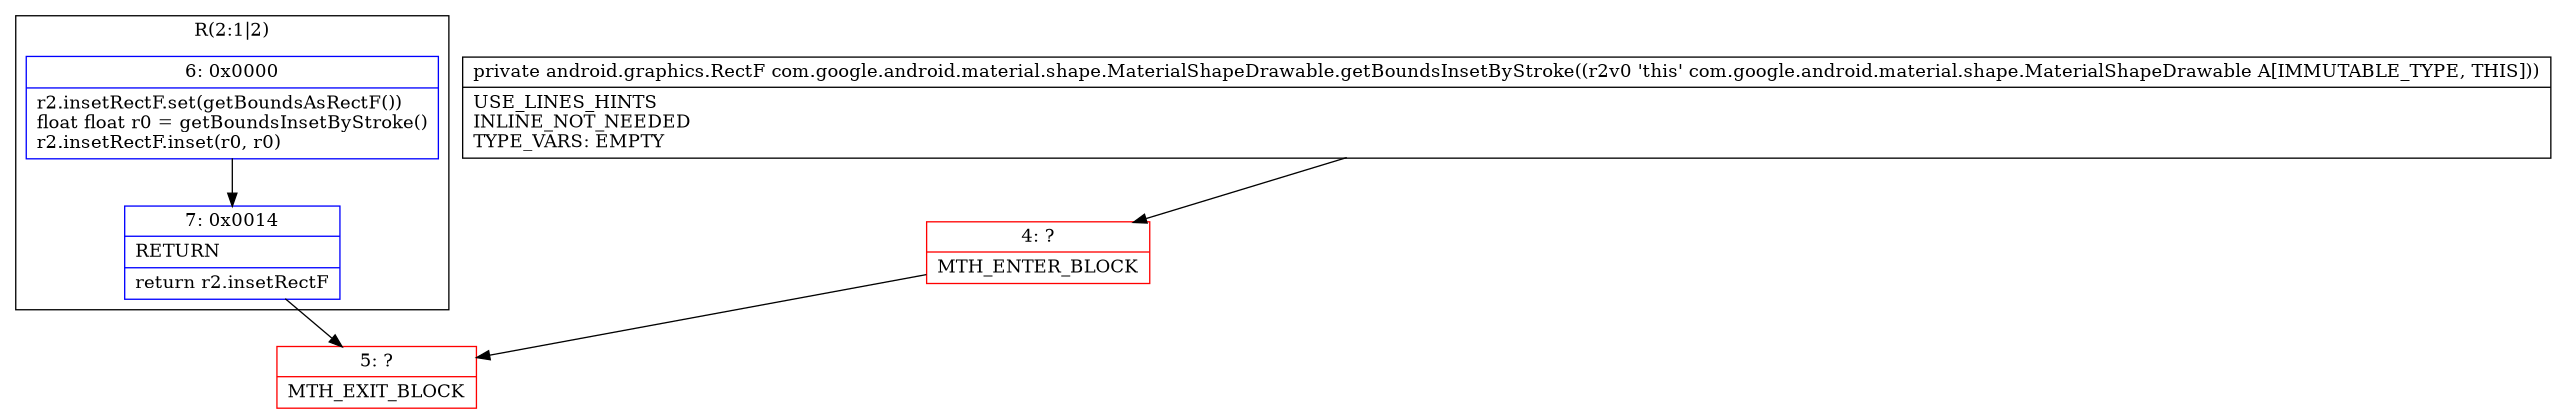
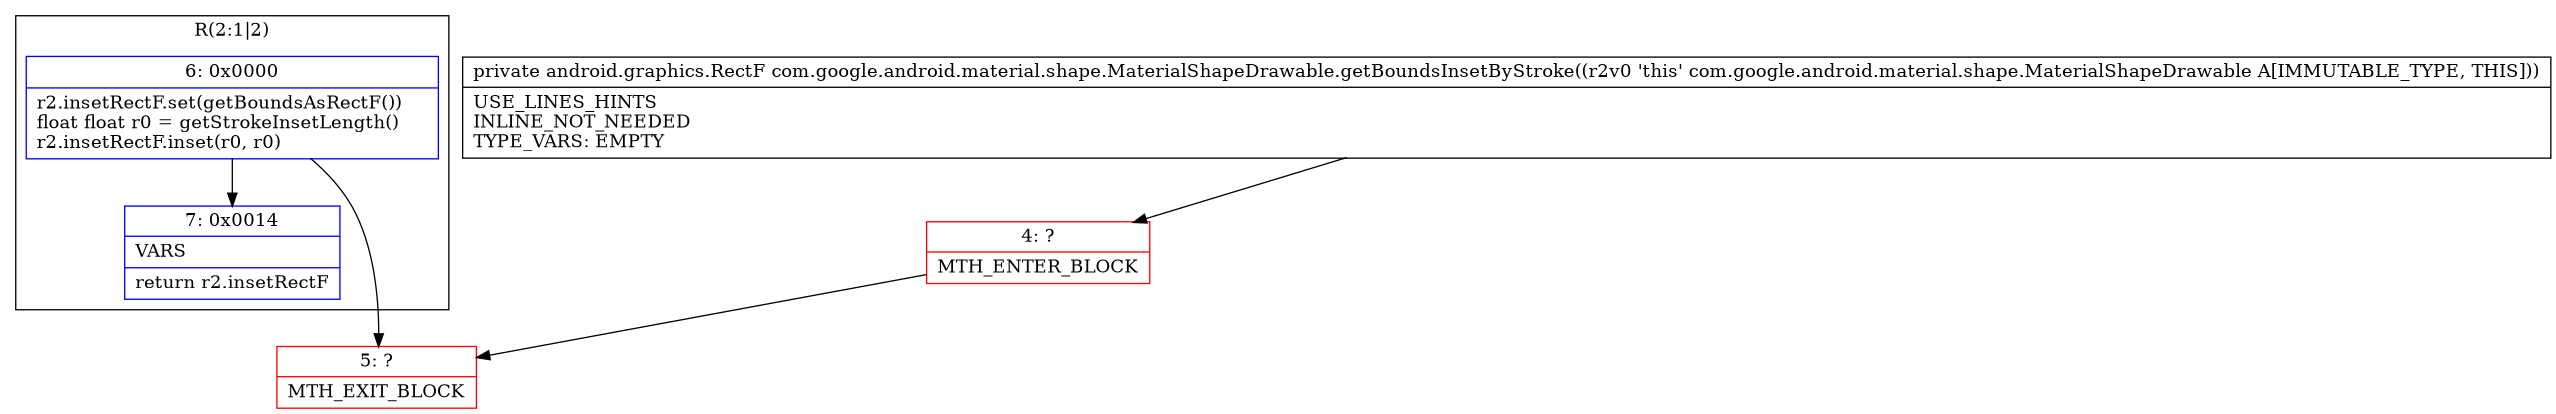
(232, 123) -> (219, 123)
(178, 251) -> (161, 251)
(309, 318) -> (365, 237)
